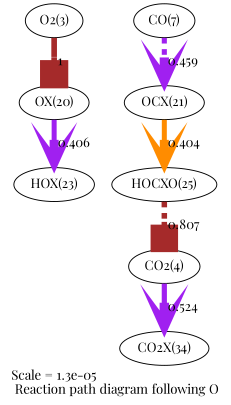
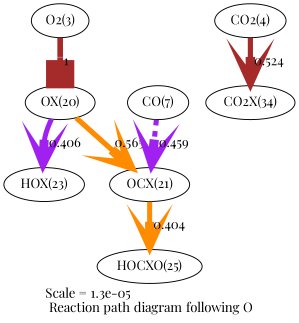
none -> (95, 135)
(164, 212) -> none
(164, 294) -> (250, 49)
